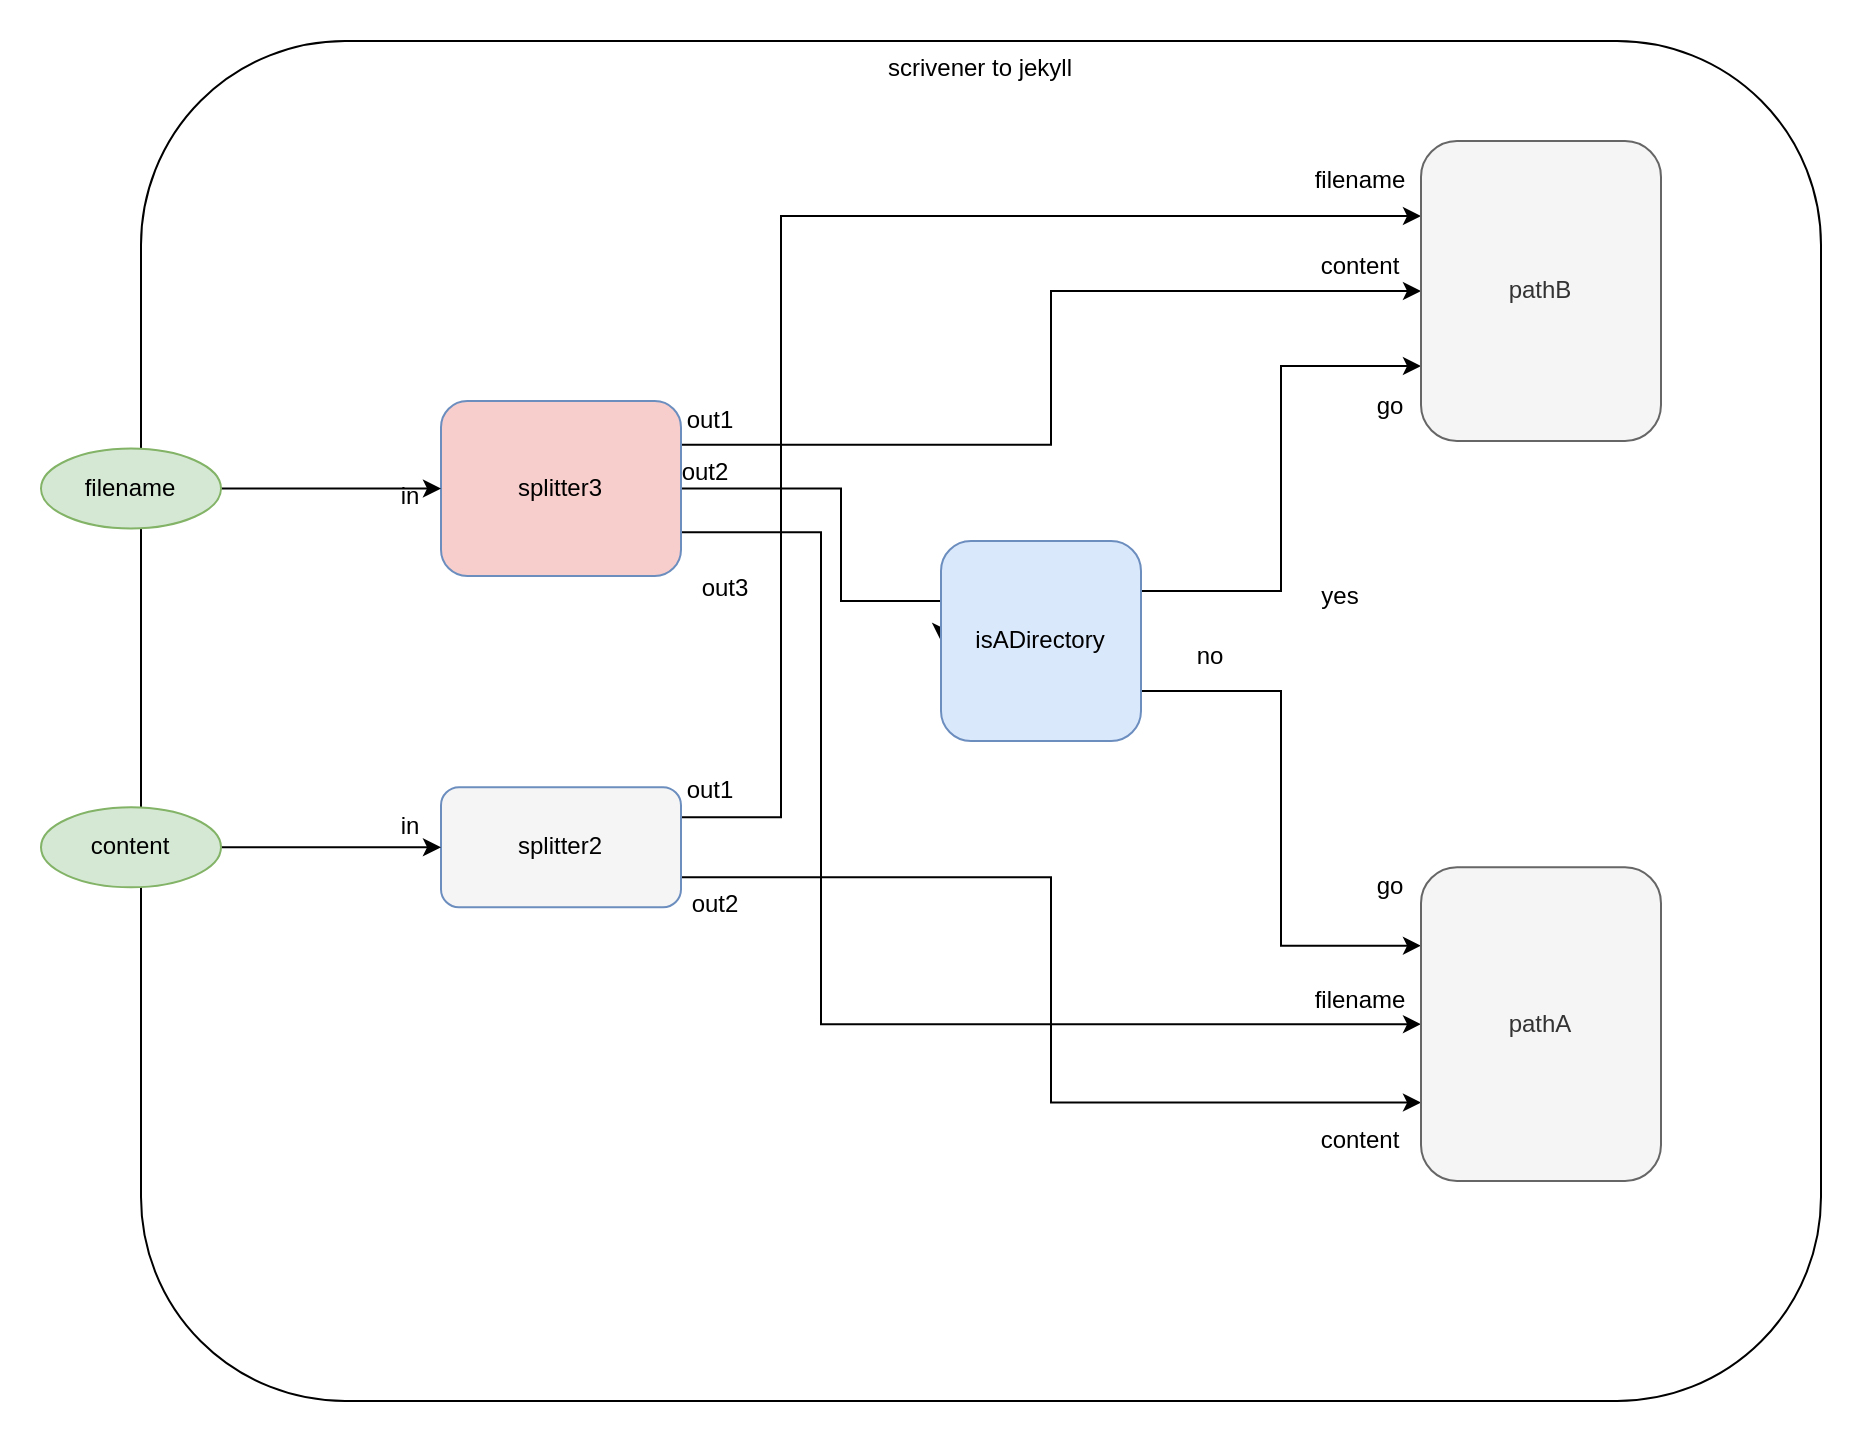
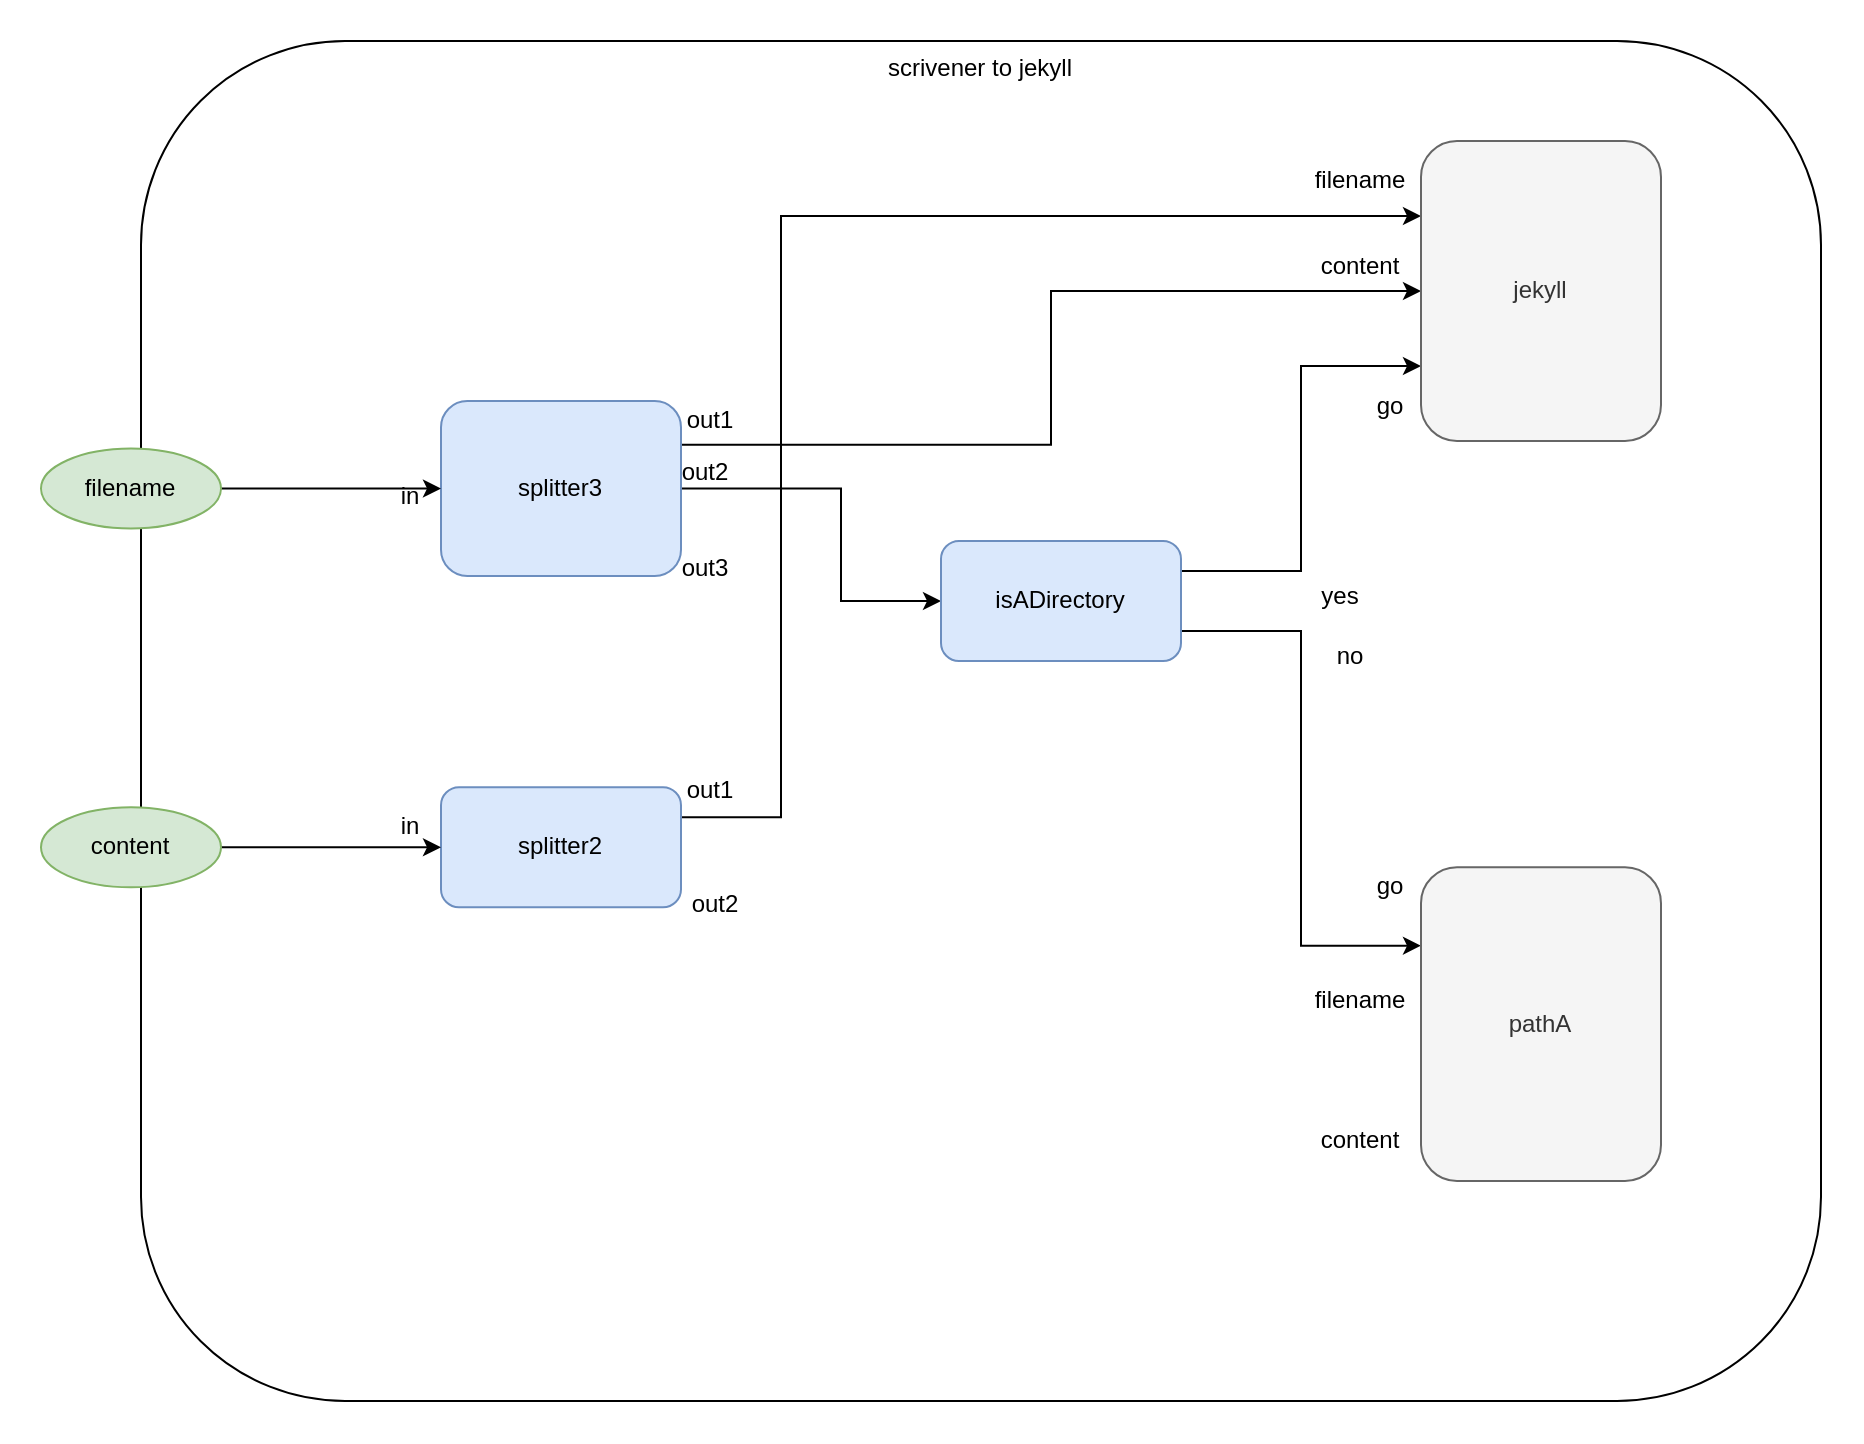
(1541, 291) -> (1541, 291)
(561, 489) -> (561, 489)
(726, 589) -> (706, 569)
(1041, 641) -> (1061, 601)
(1211, 656) -> (1351, 656)
(561, 847) -> (561, 847)
(1051, 983) -> none
(821, 1001) -> none
